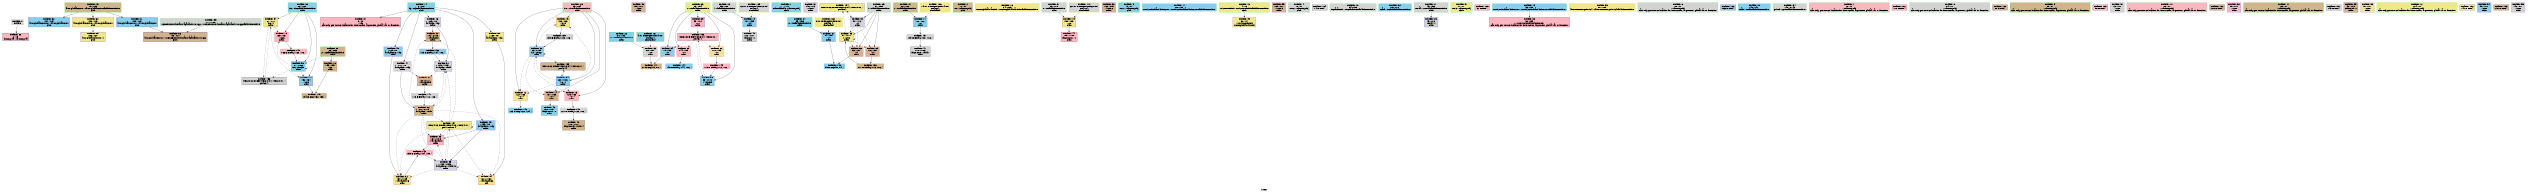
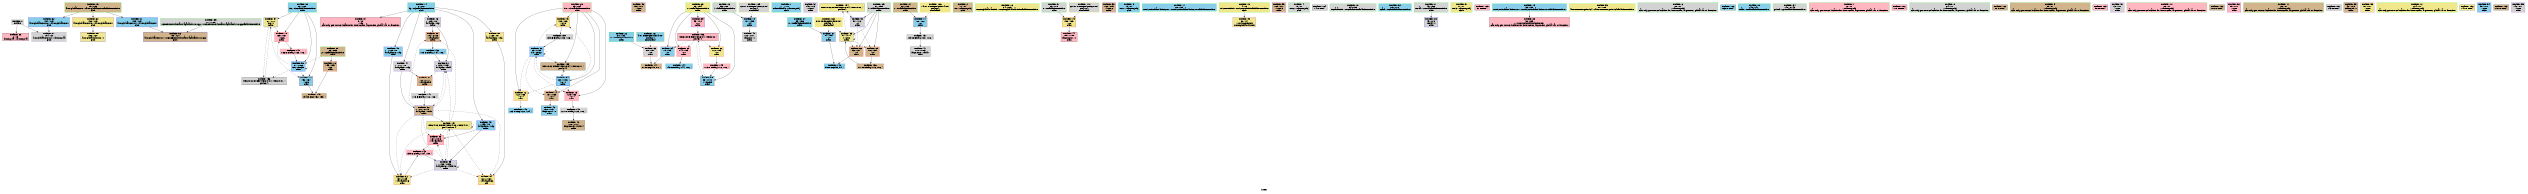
(544, 25) -> (575, 38)
(852, 29) -> (837, 29)
none -> (49, 37)
